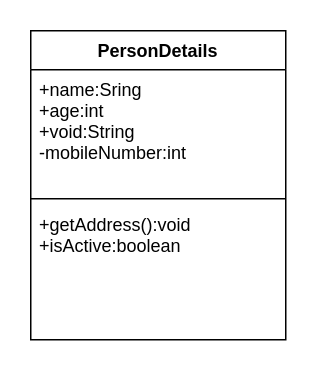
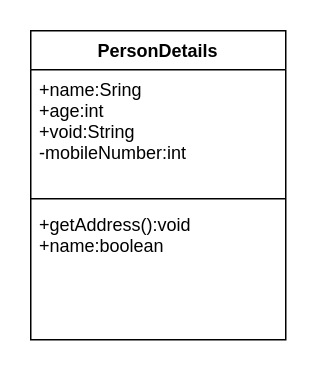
(125, 225) -> (125, 225)
